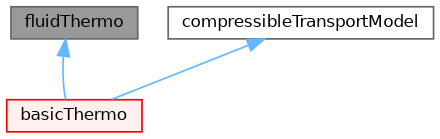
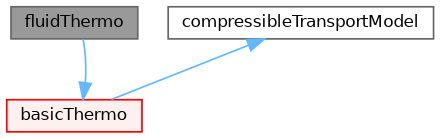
(63, 78) -> (86, 61)
